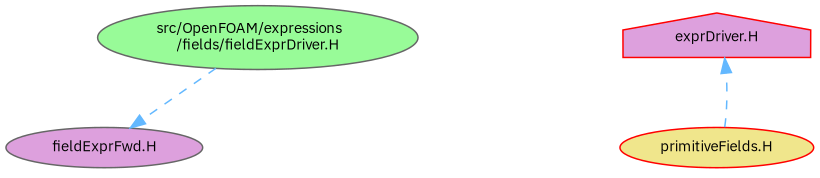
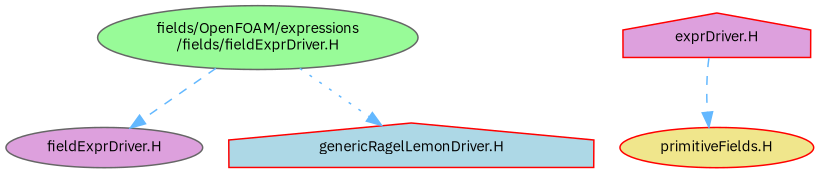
(258, 38) -> (258, 38)
(727, 100) -> (707, 85)
(104, 148) -> (104, 148)
none -> (411, 148)
